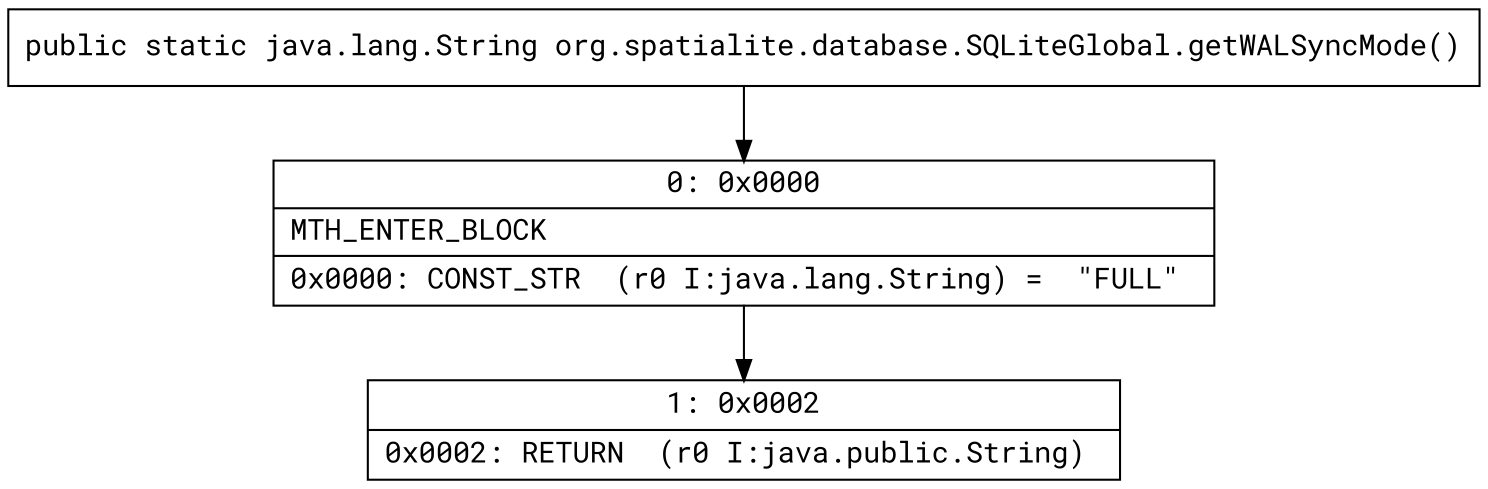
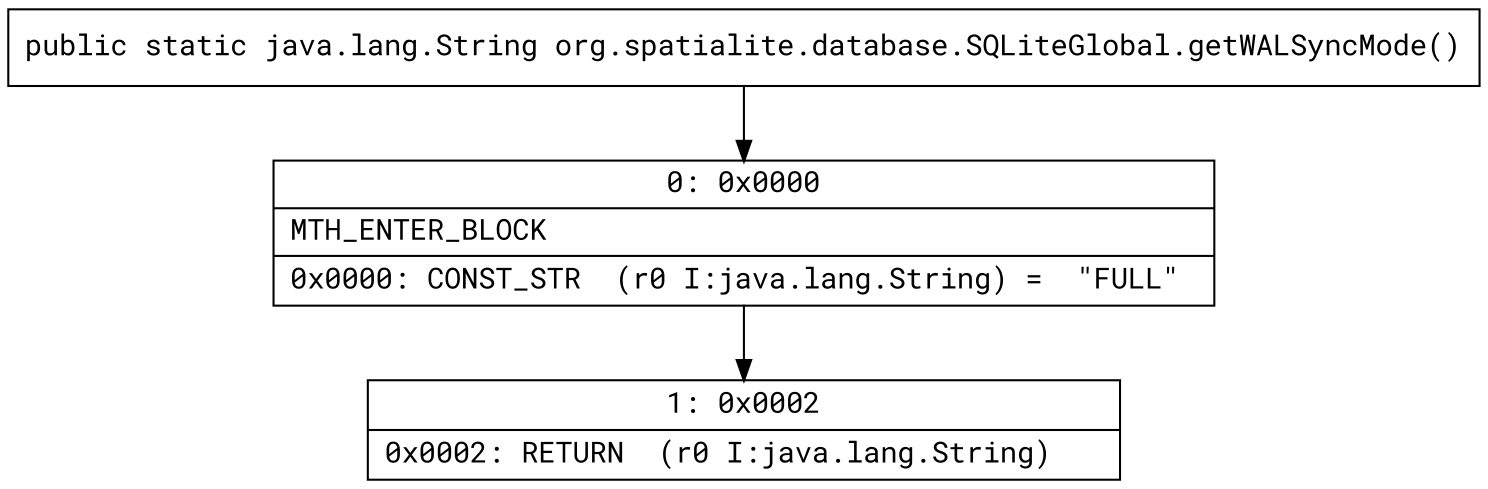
(744, 454) -> (727, 454)
